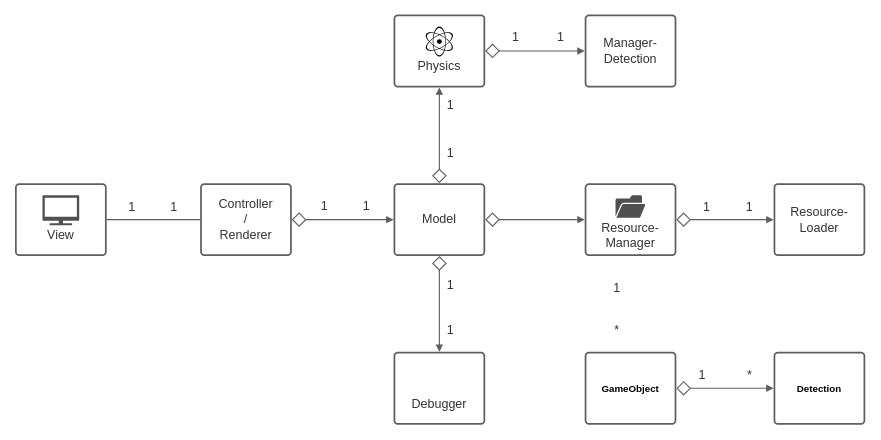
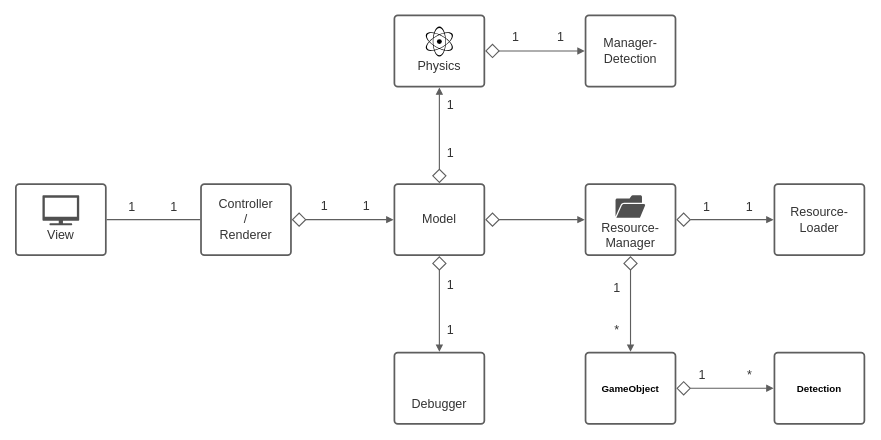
none -> (630, 308)
